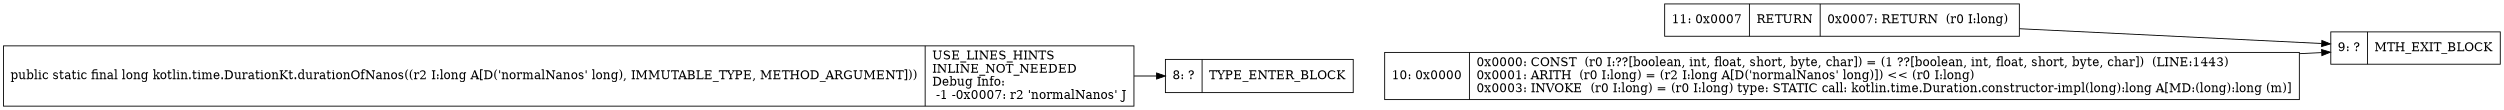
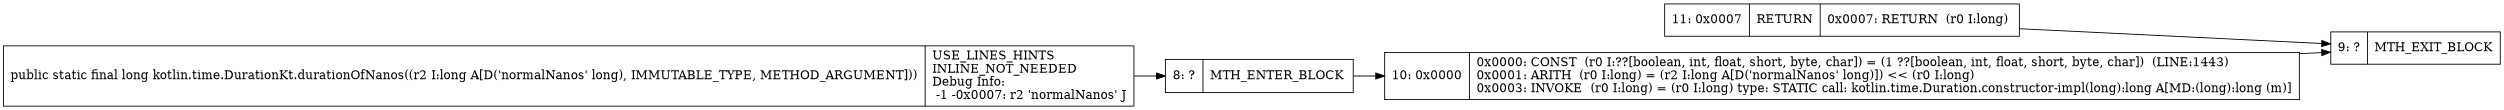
(1278, 76) -> (1277, 76)
none -> (1365, 76)
